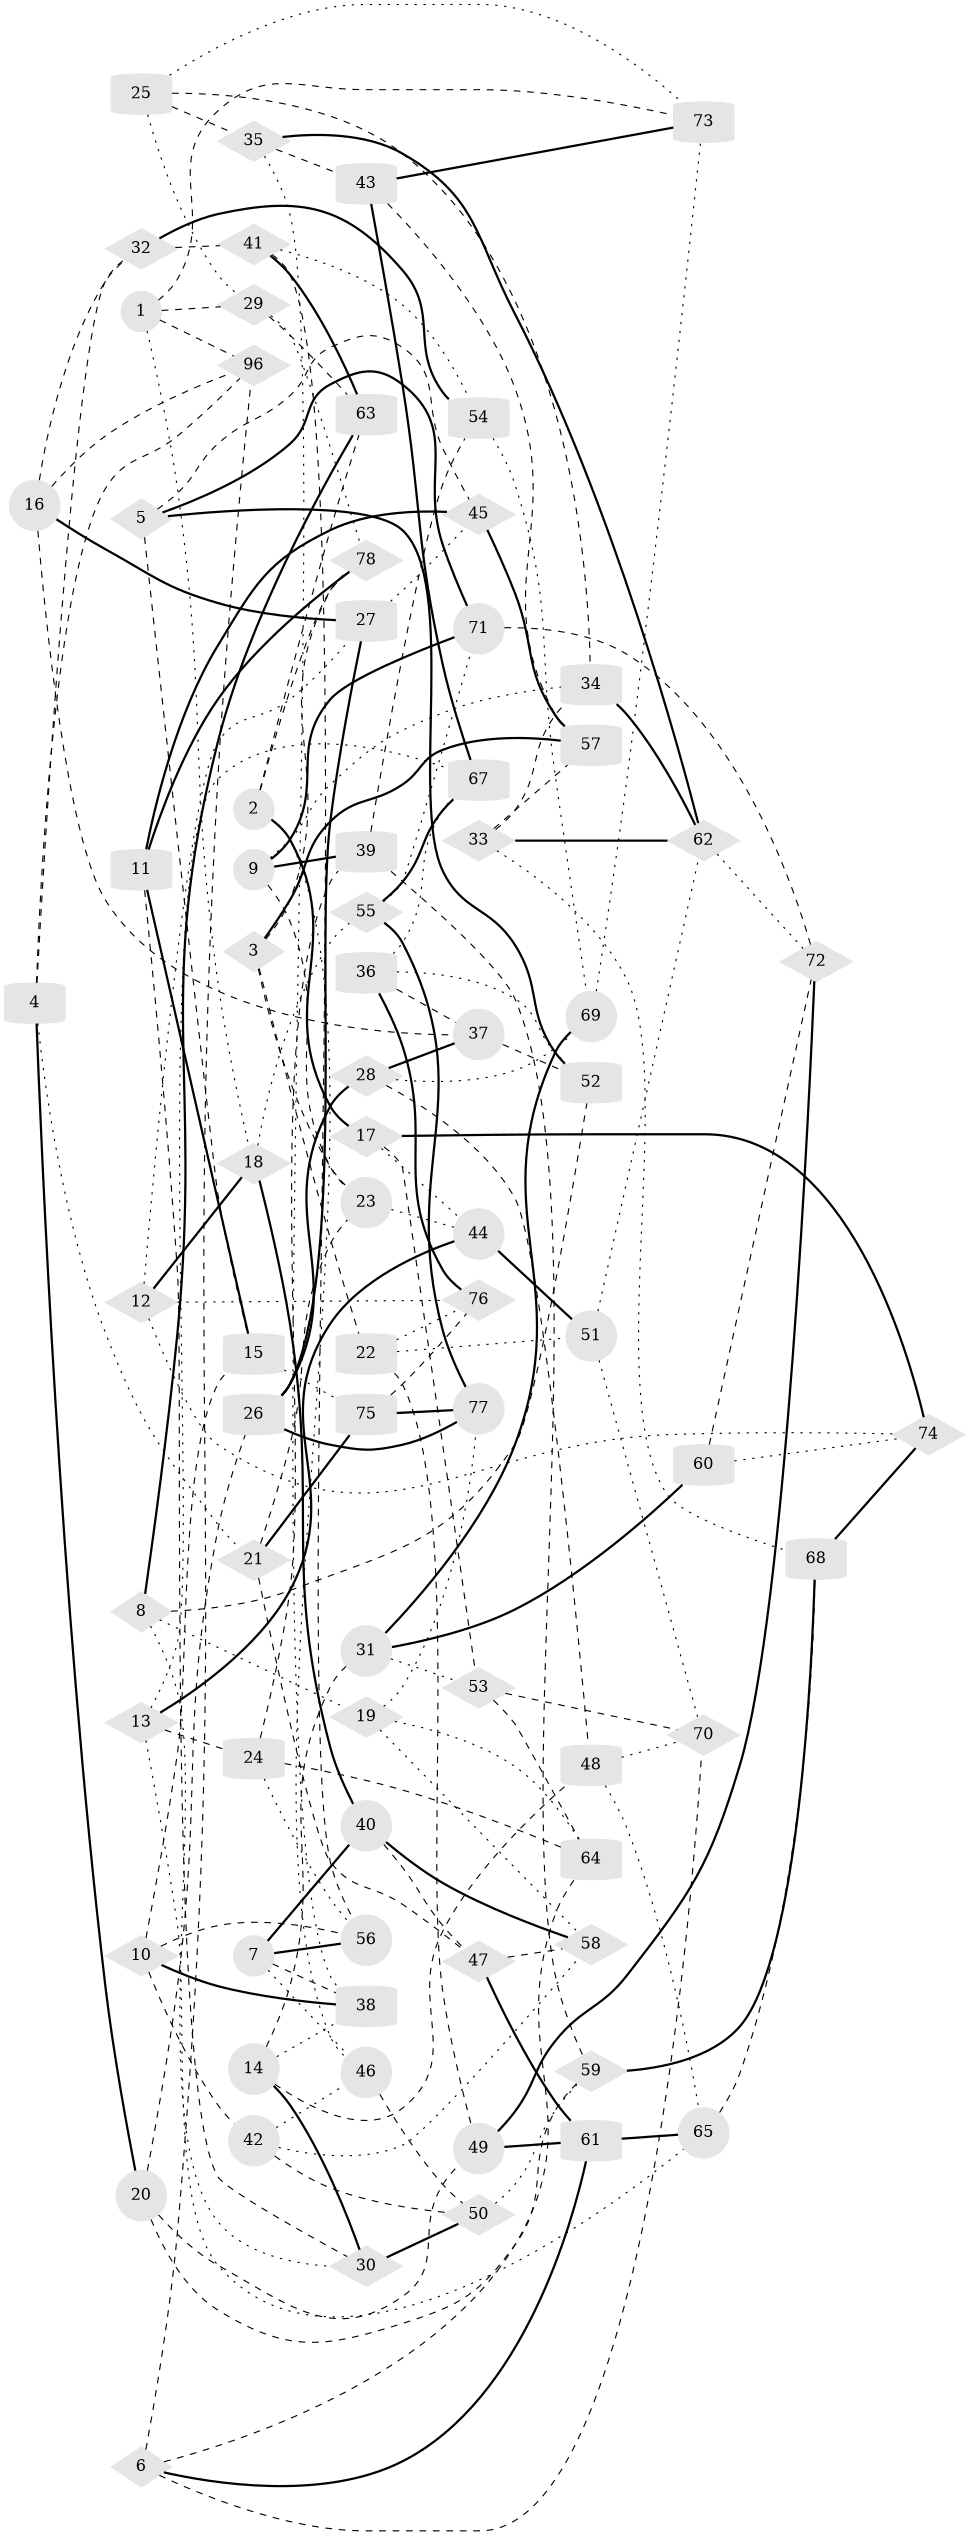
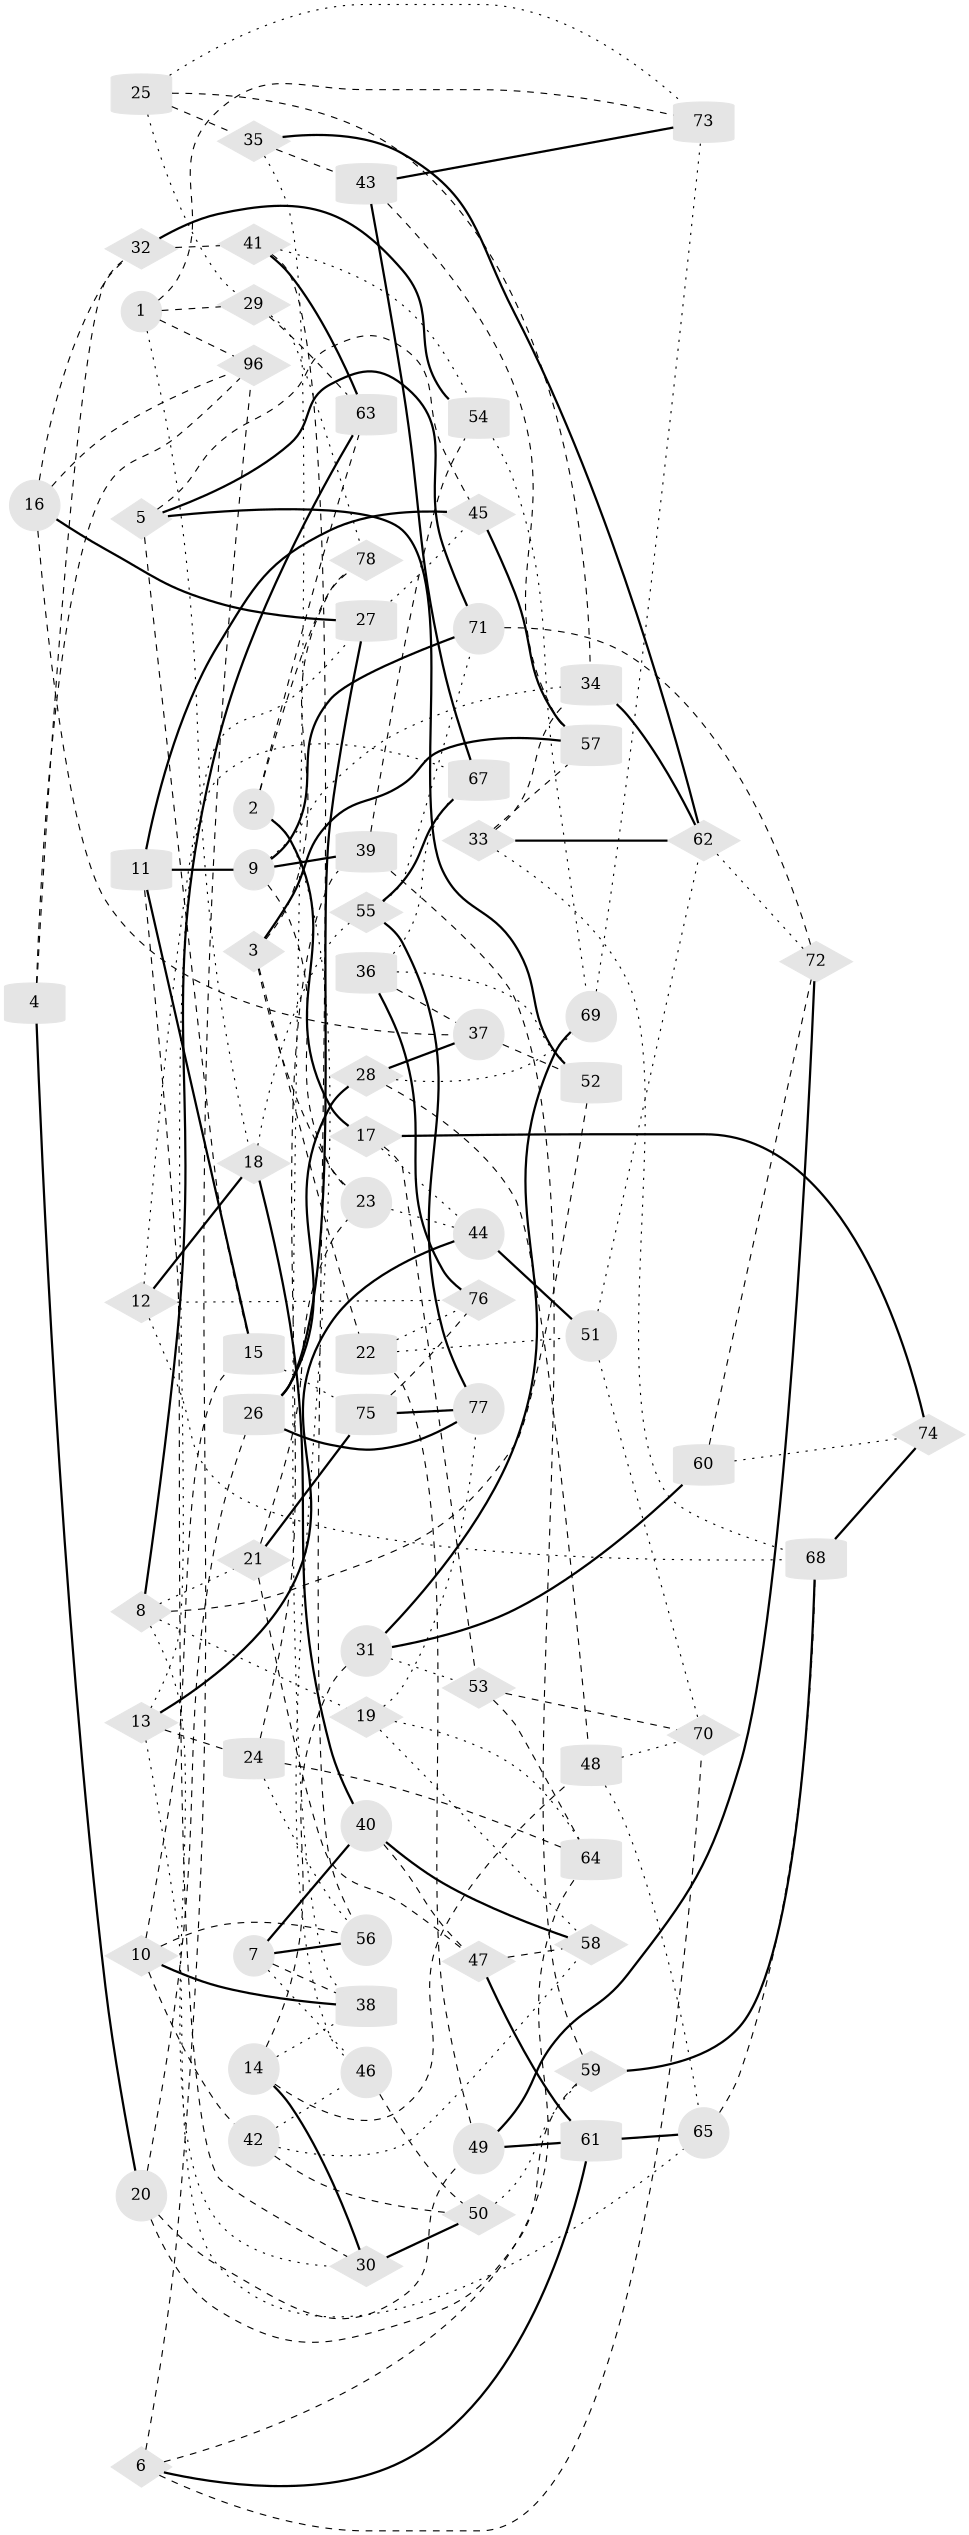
(213, 706) -> (203, 870)
(95, 1303) -> (197, 1586)
(479, 1471) -> (388, 1539)
